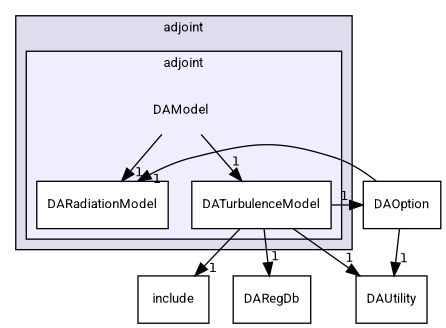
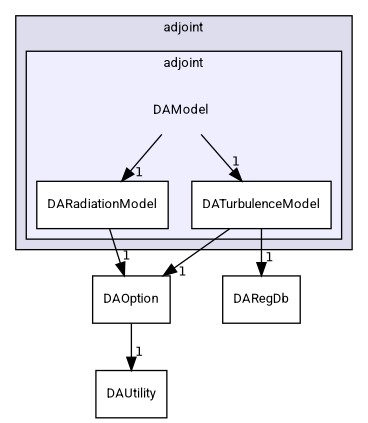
(264, 145) -> (115, 246)
(335, 258) -> none
(173, 300) -> none
